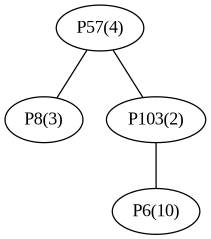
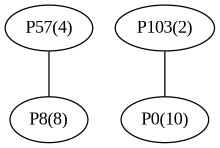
(128, 74) -> none
(44, 120) -> (49, 120)
(156, 211) -> (165, 120)
